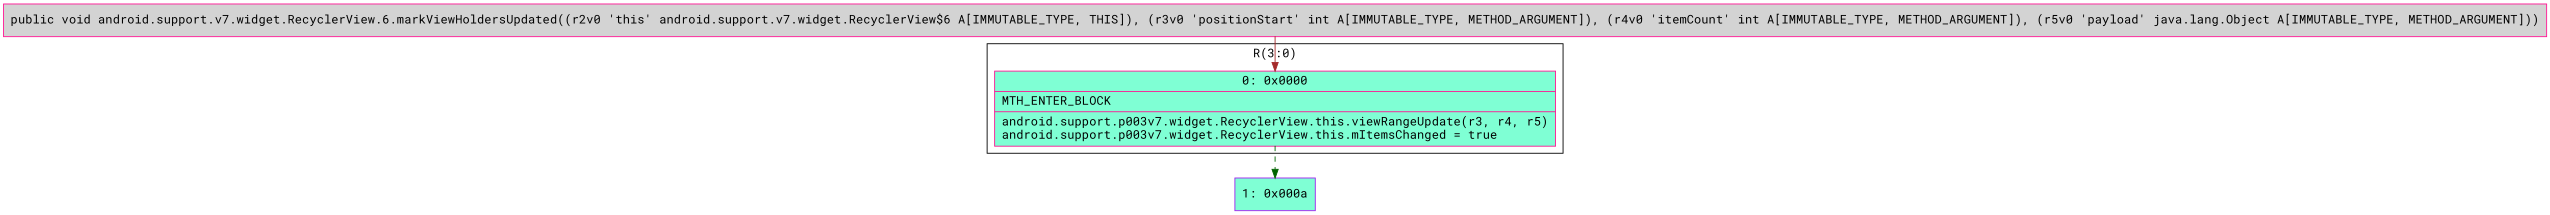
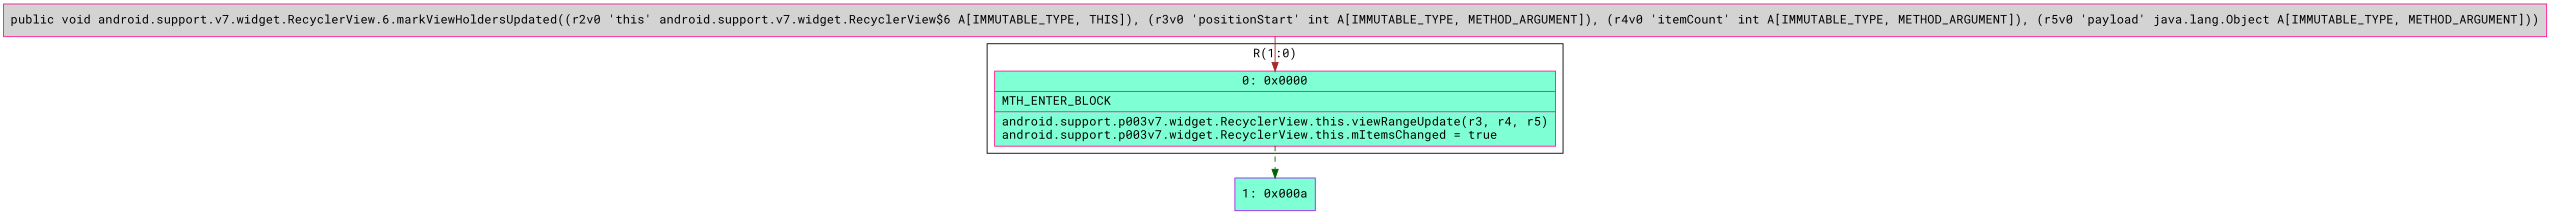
(1275, 54) -> (1275, 54)
